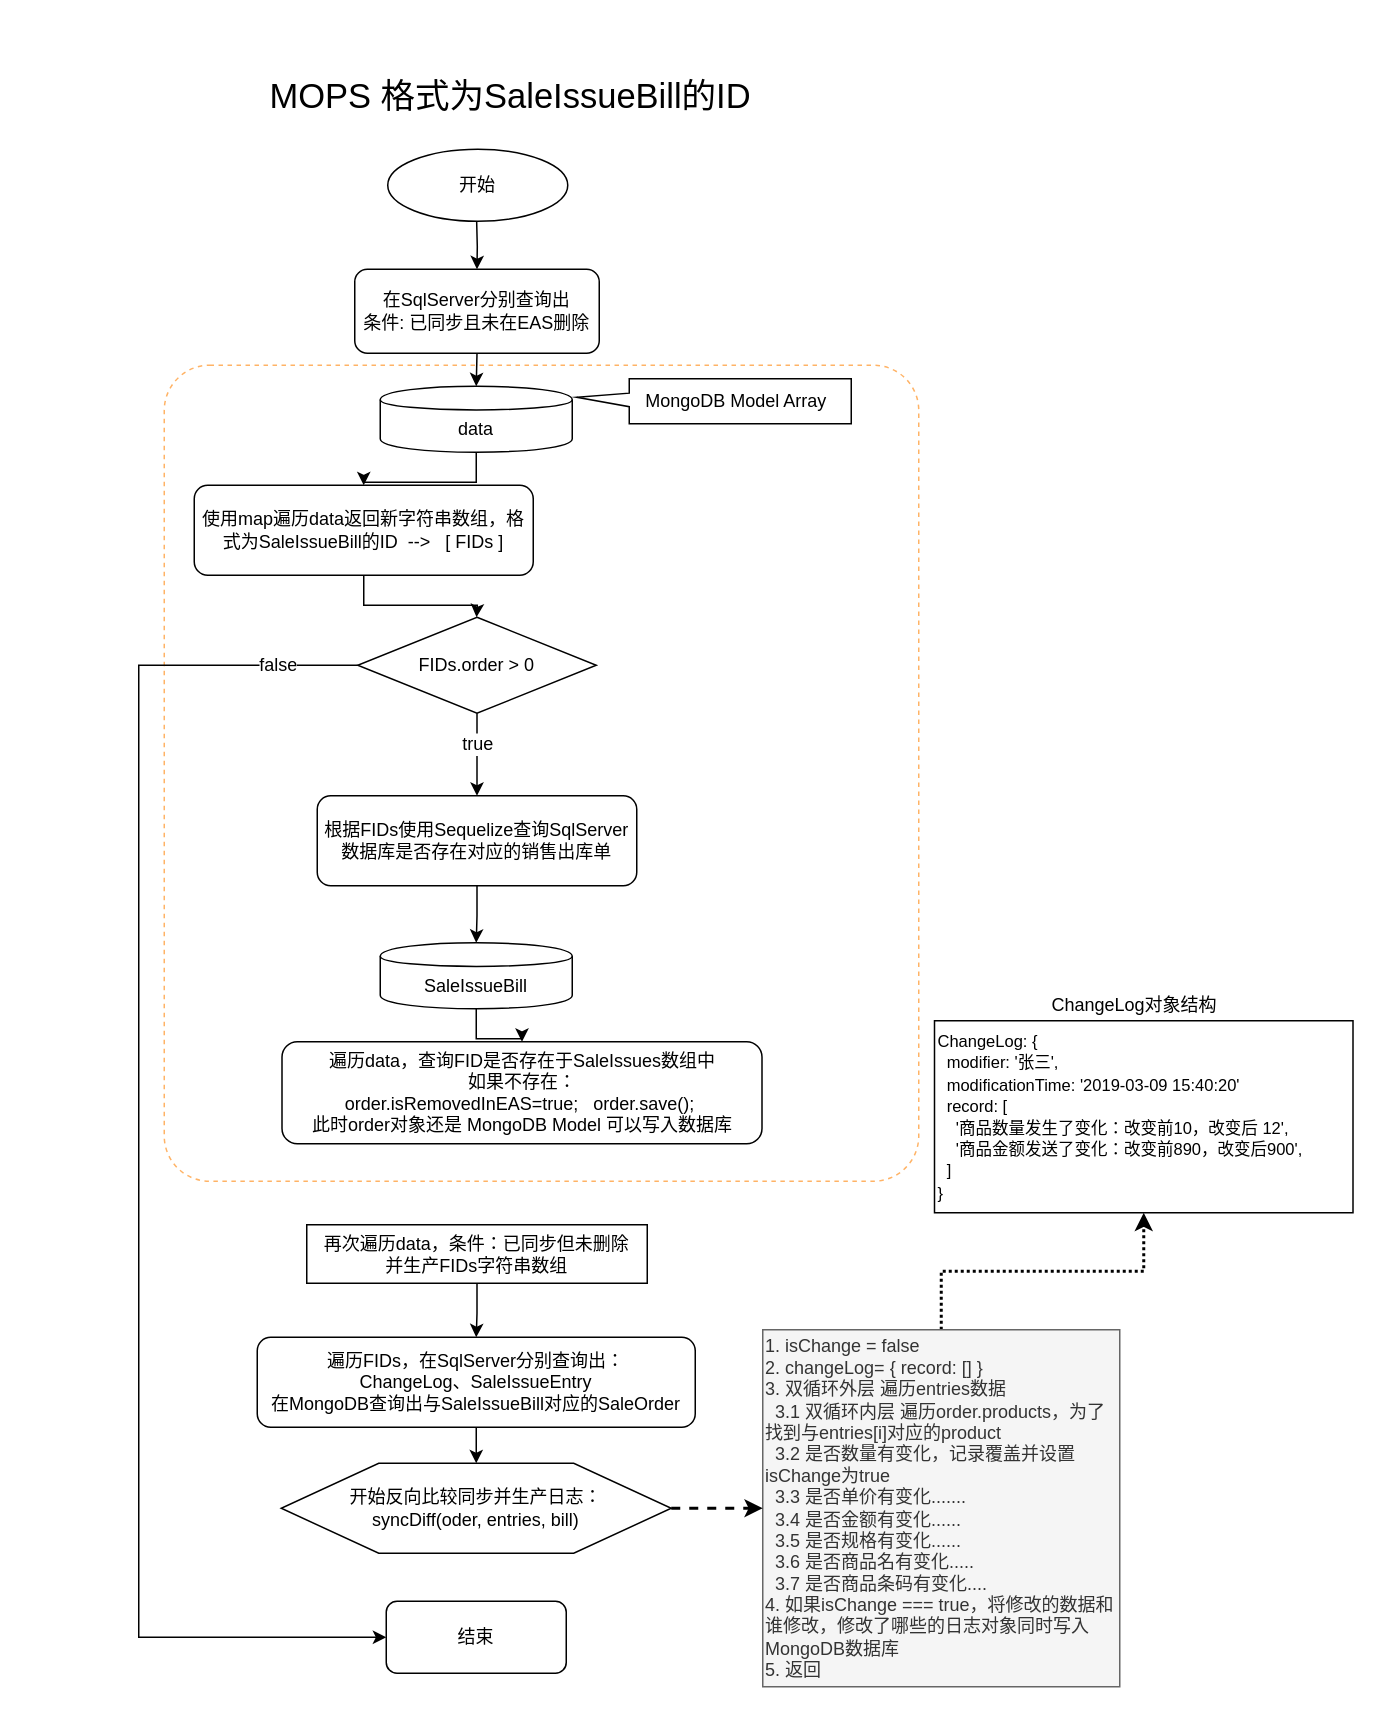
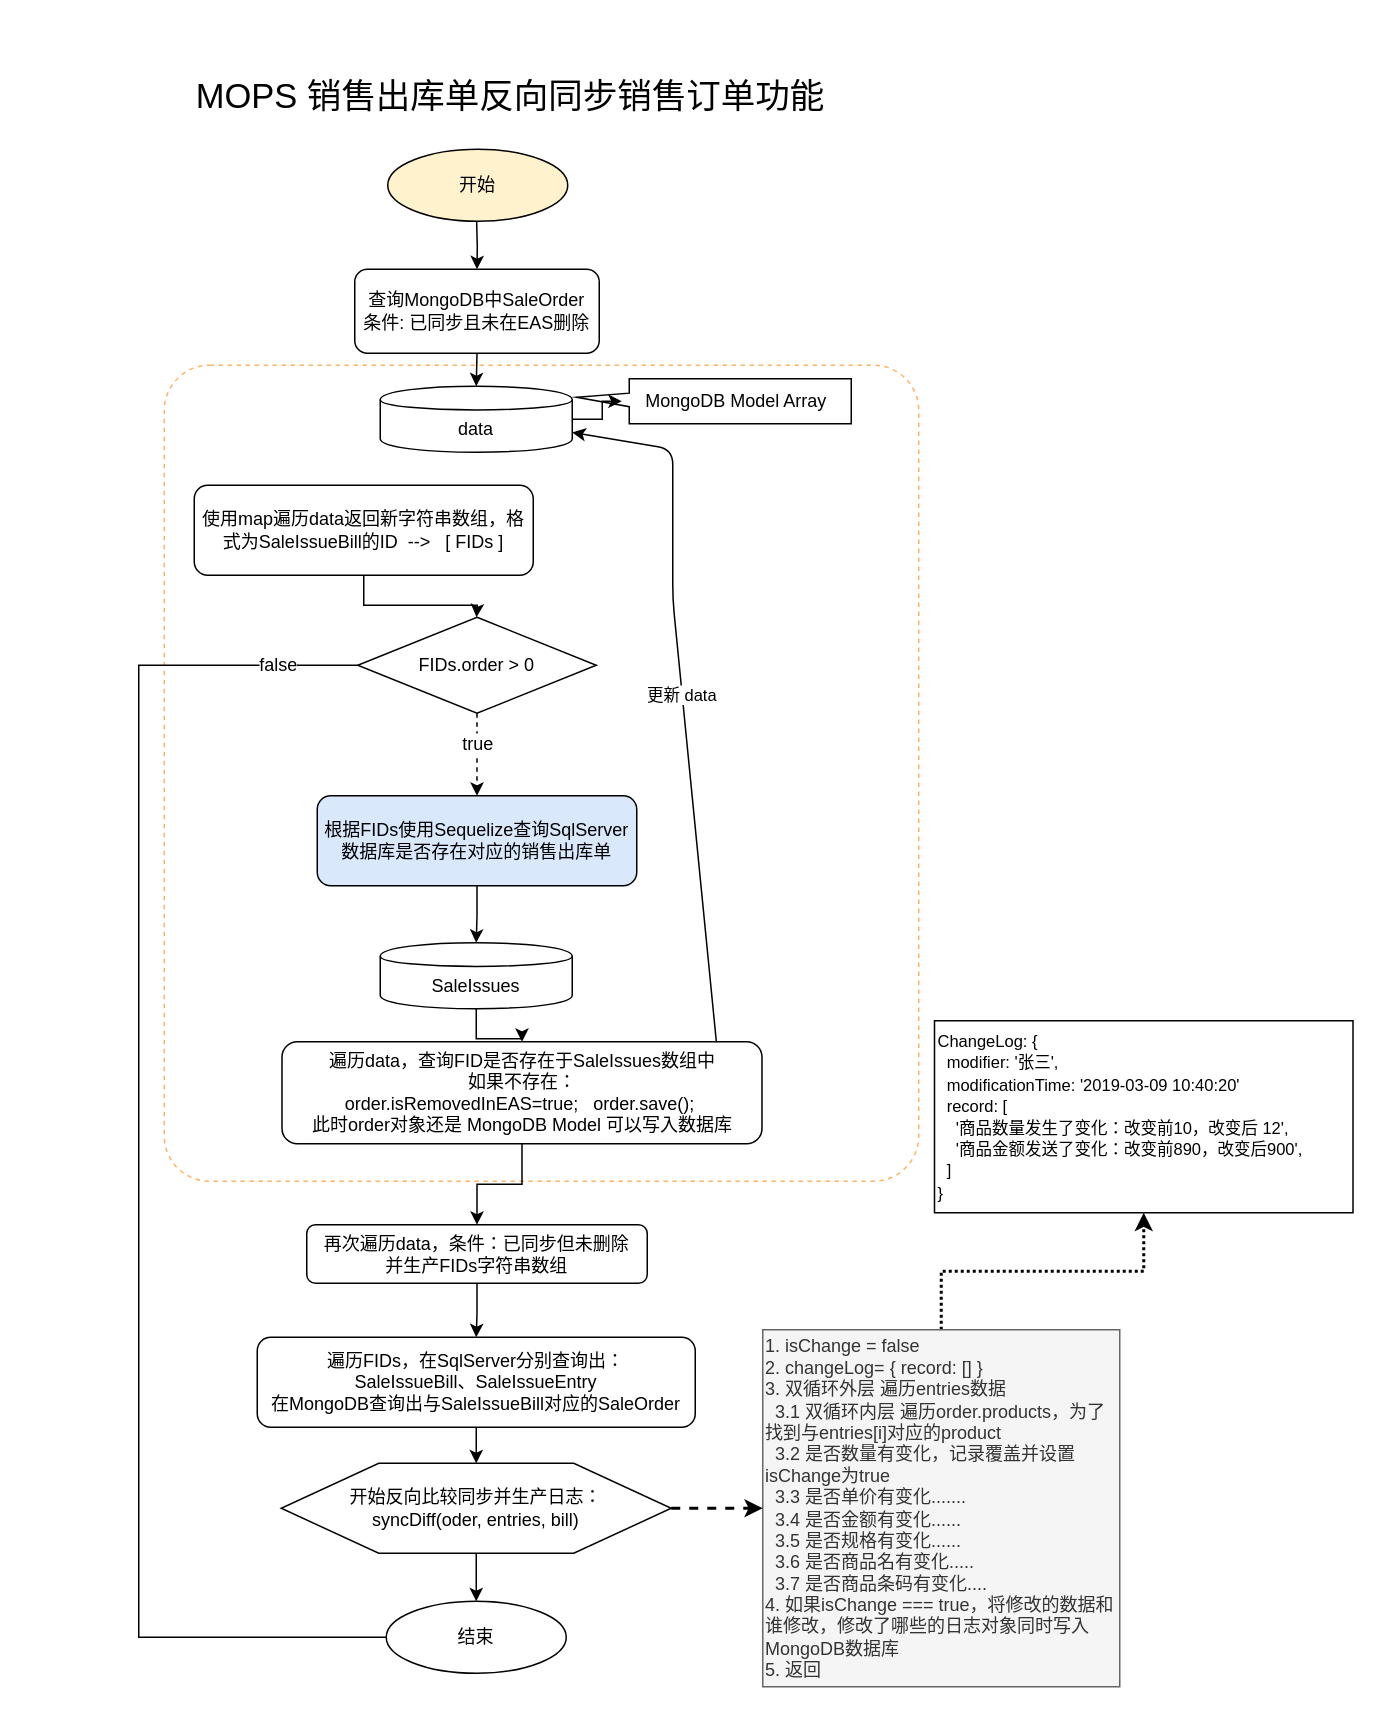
(511, 97) -> (511, 97)
(478, 185) -> (478, 185)
(477, 311) -> (477, 311)
(432, 482) -> (600, 419)
(477, 770) -> (477, 770)
(477, 841) -> (477, 841)
none -> (700, 871)
(476, 986) -> (476, 986)
(1142, 1003) -> none
(1130, 1117) -> (1130, 1117)
none -> (505, 1184)
(477, 1254) -> (477, 1254)
(476, 1382) -> (476, 1382)
none -> (476, 1581)
(375, 1637) -> (379, 1637)
(476, 1637) -> (476, 1637)
